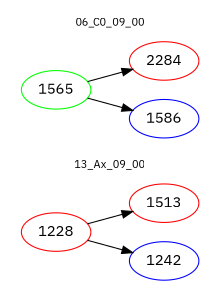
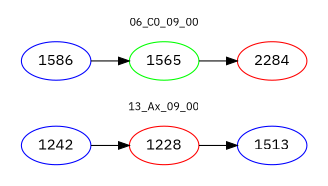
(105, 103) -> (105, 61)
(164, 203) -> (272, 145)
(105, 245) -> (105, 145)
